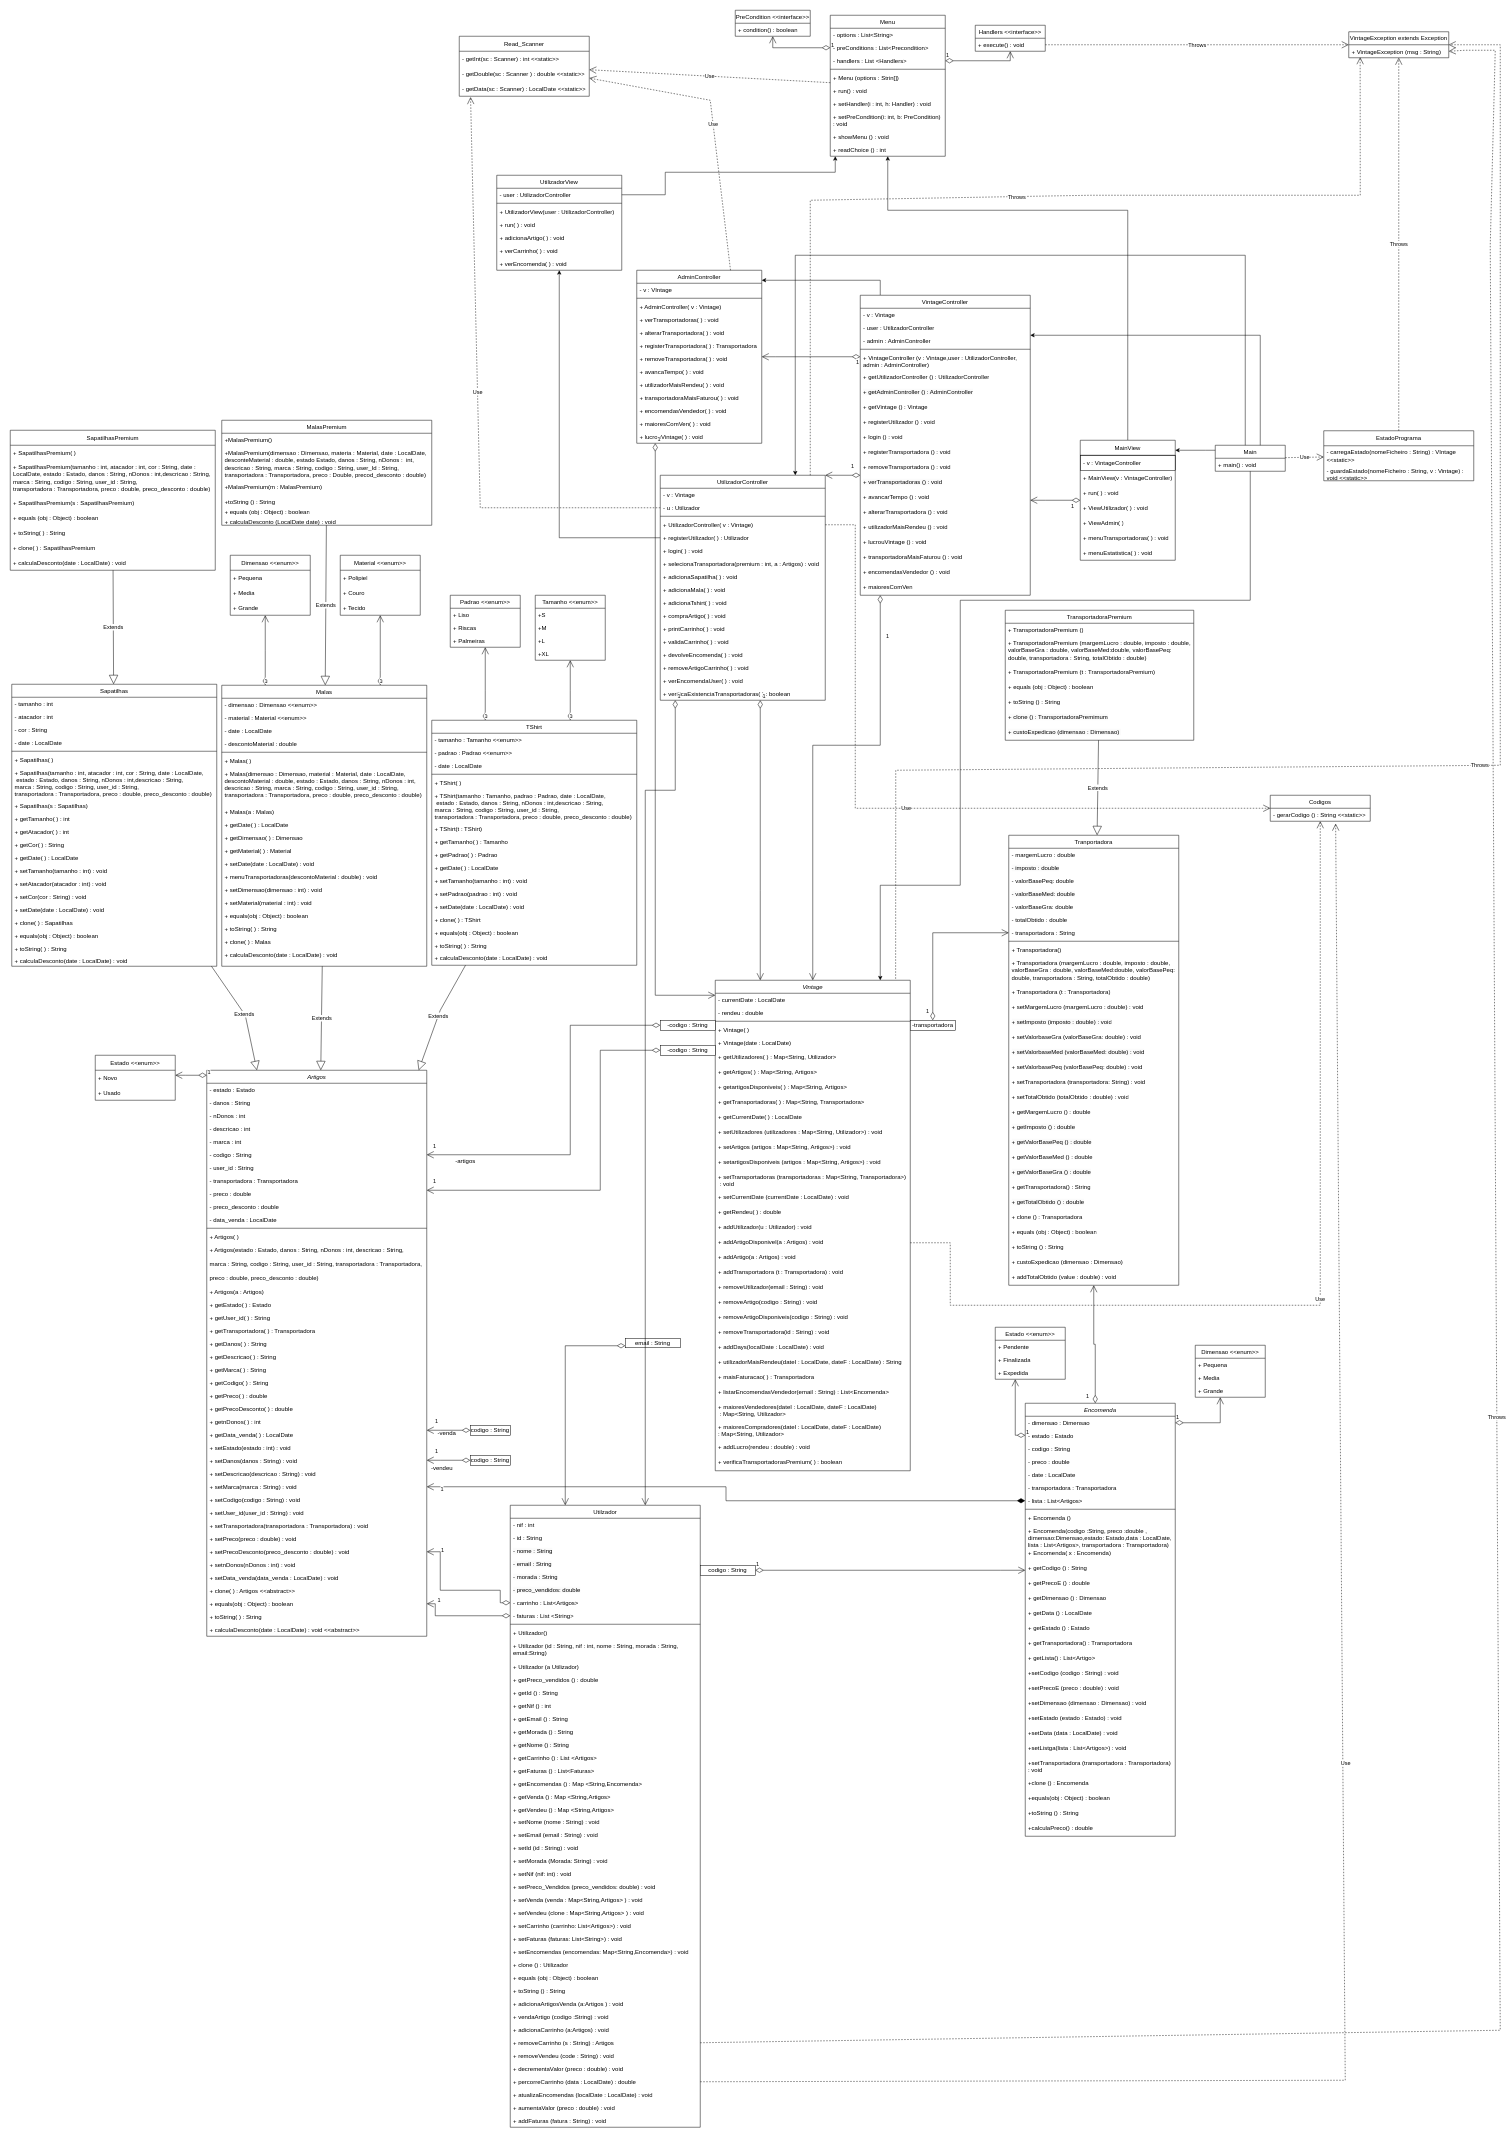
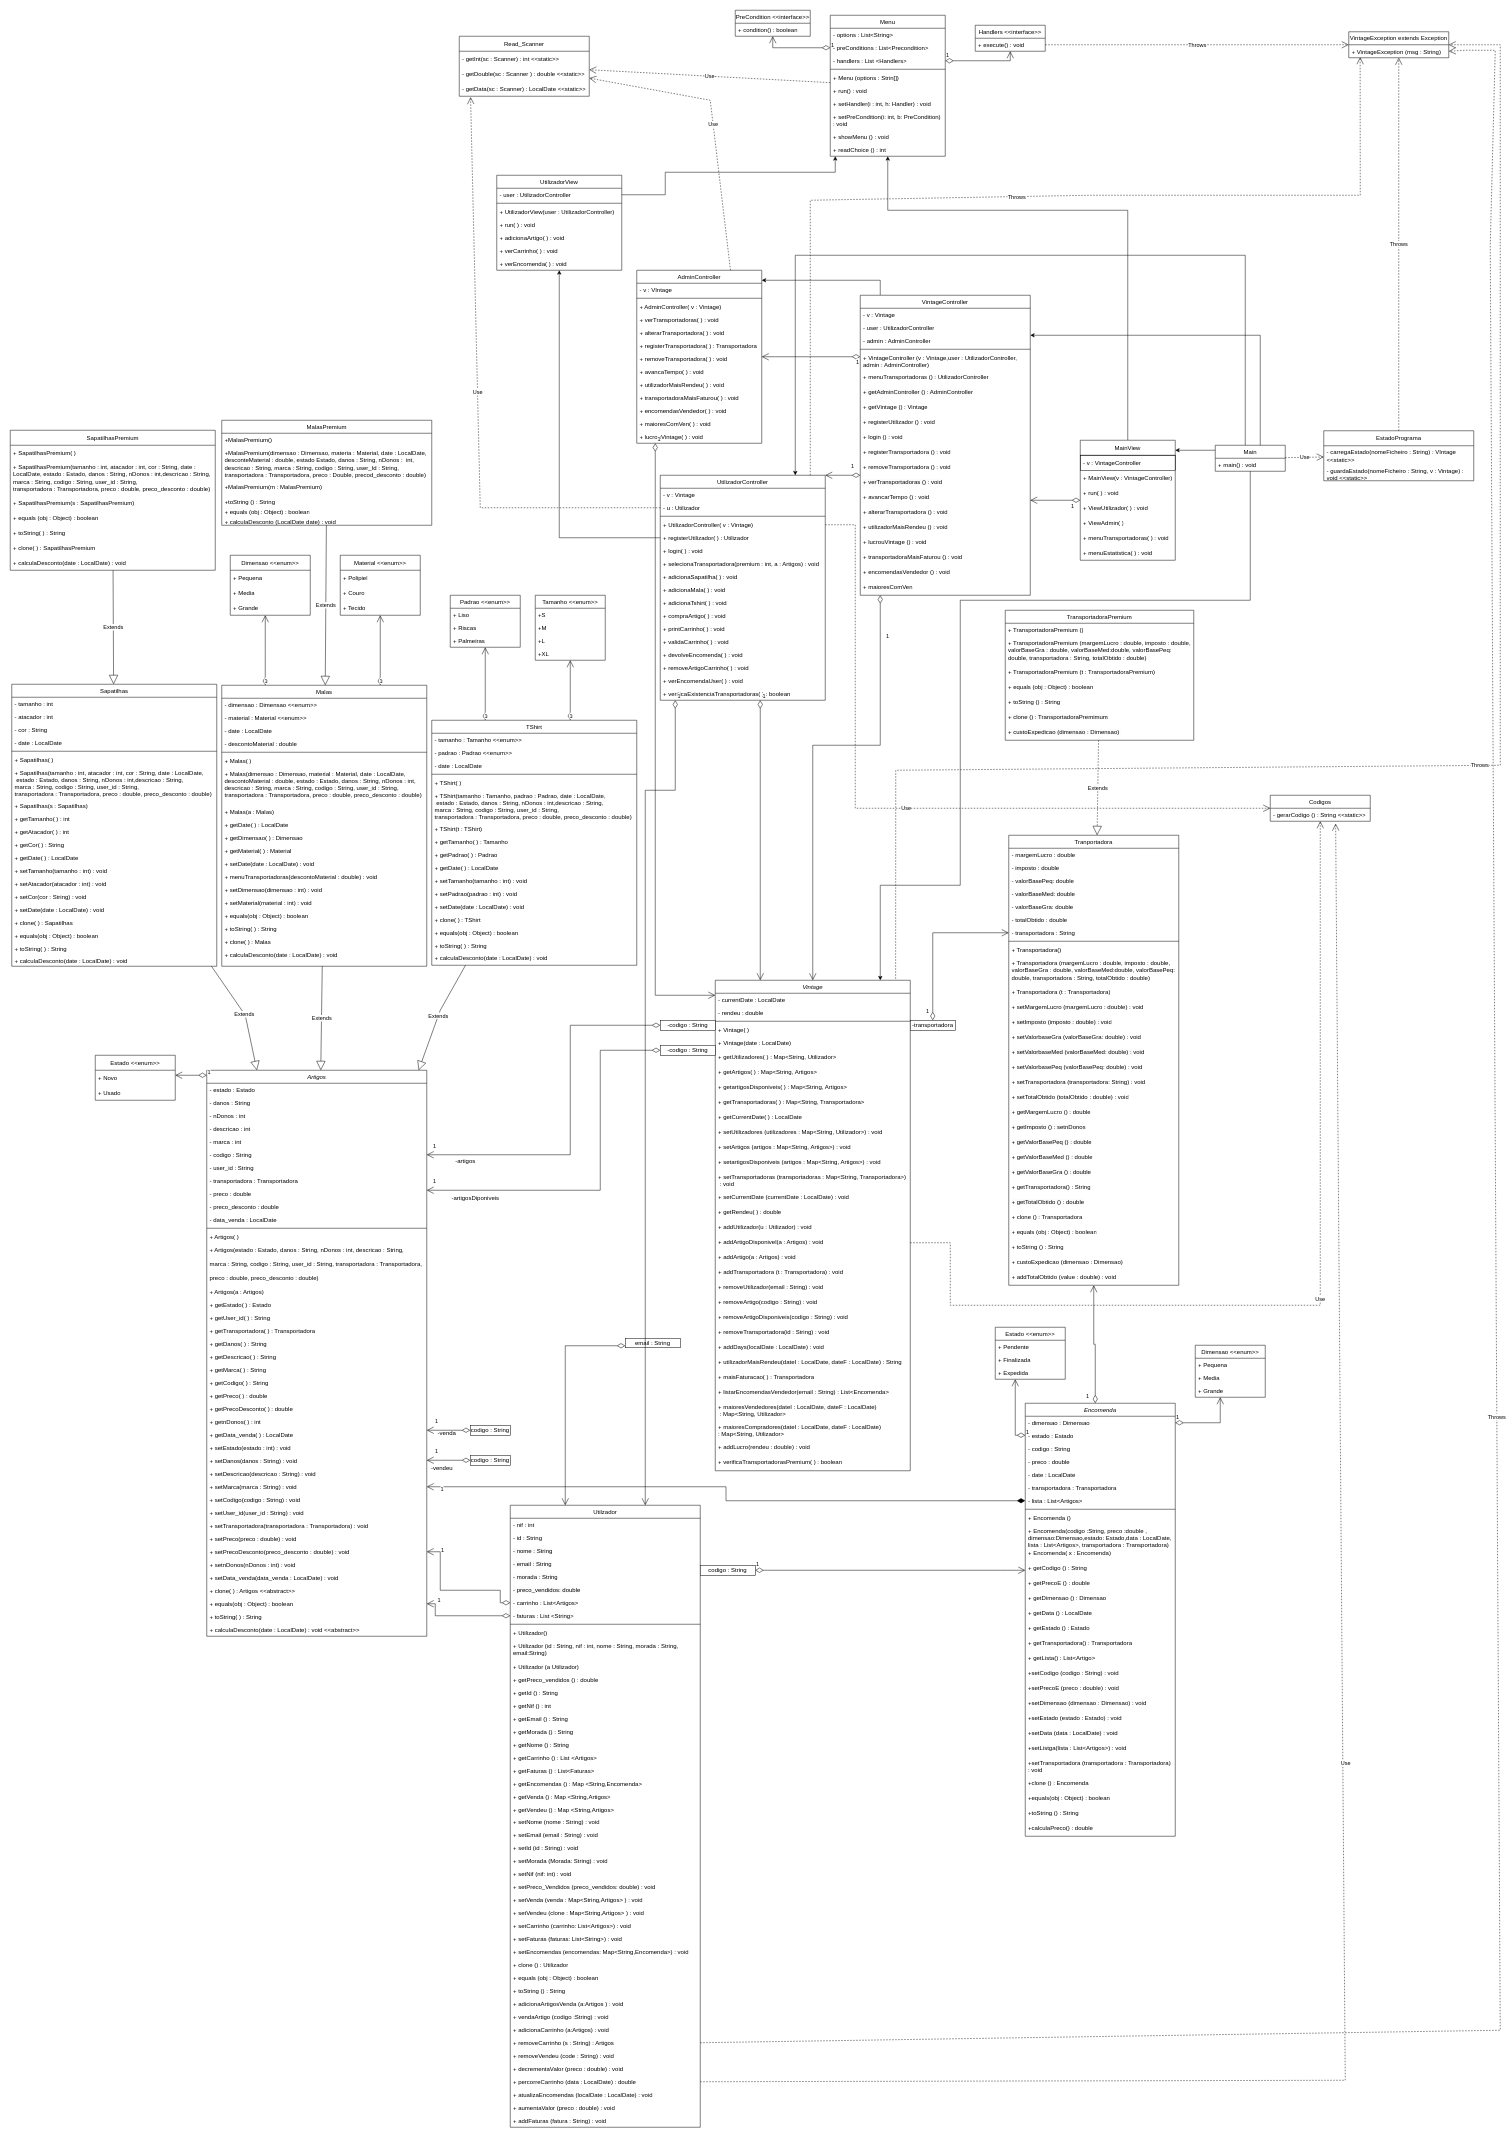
(937, 377) -> (934, 377)
(1098, 761) -> (1098, 761)
(1047, 1127) -> (1053, 1127)
none -> (475, 1198)
